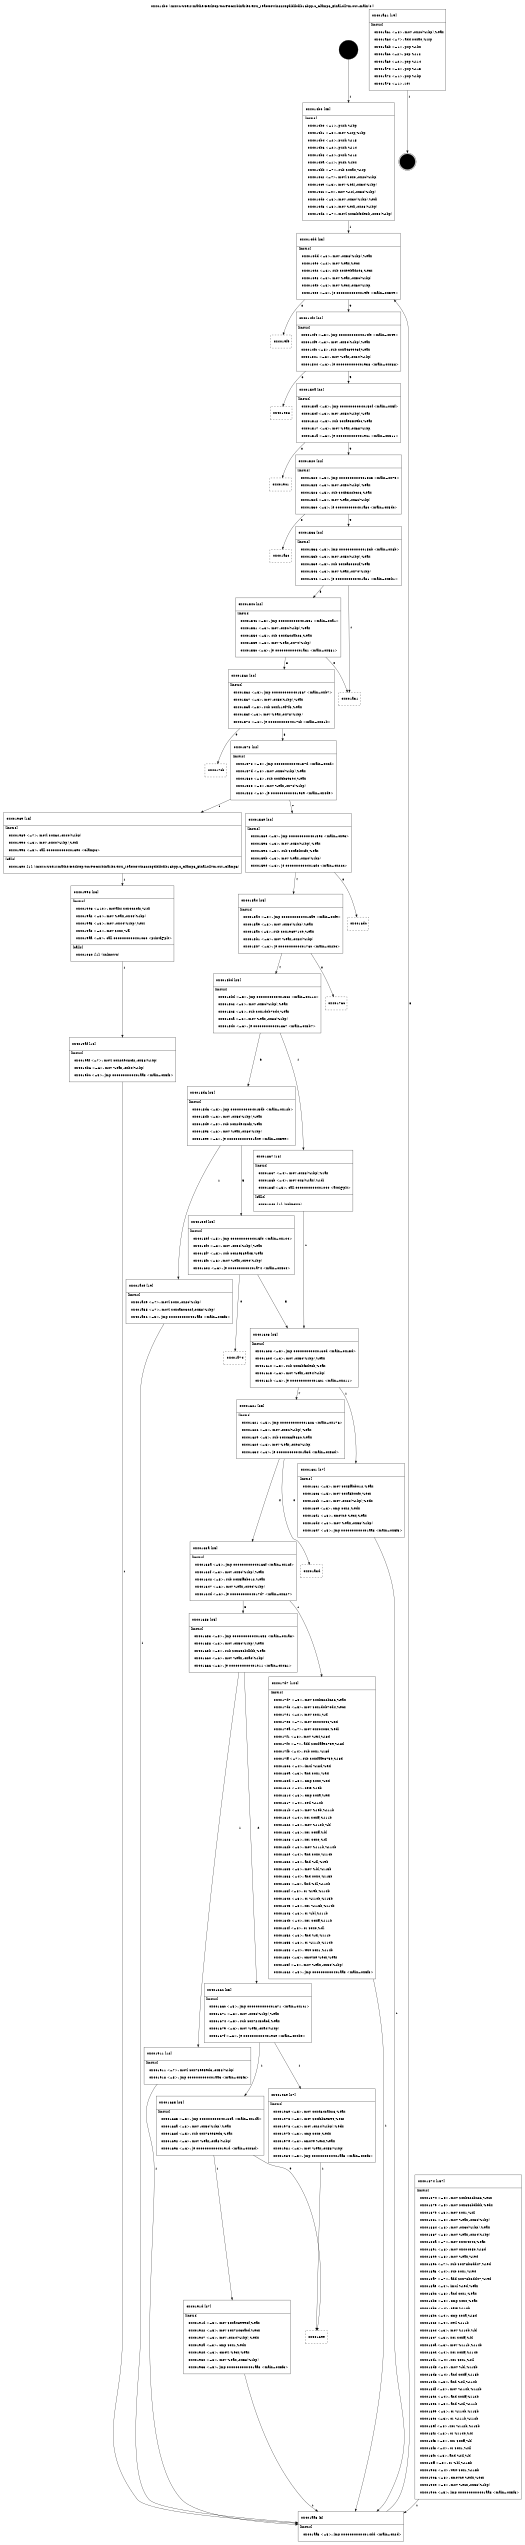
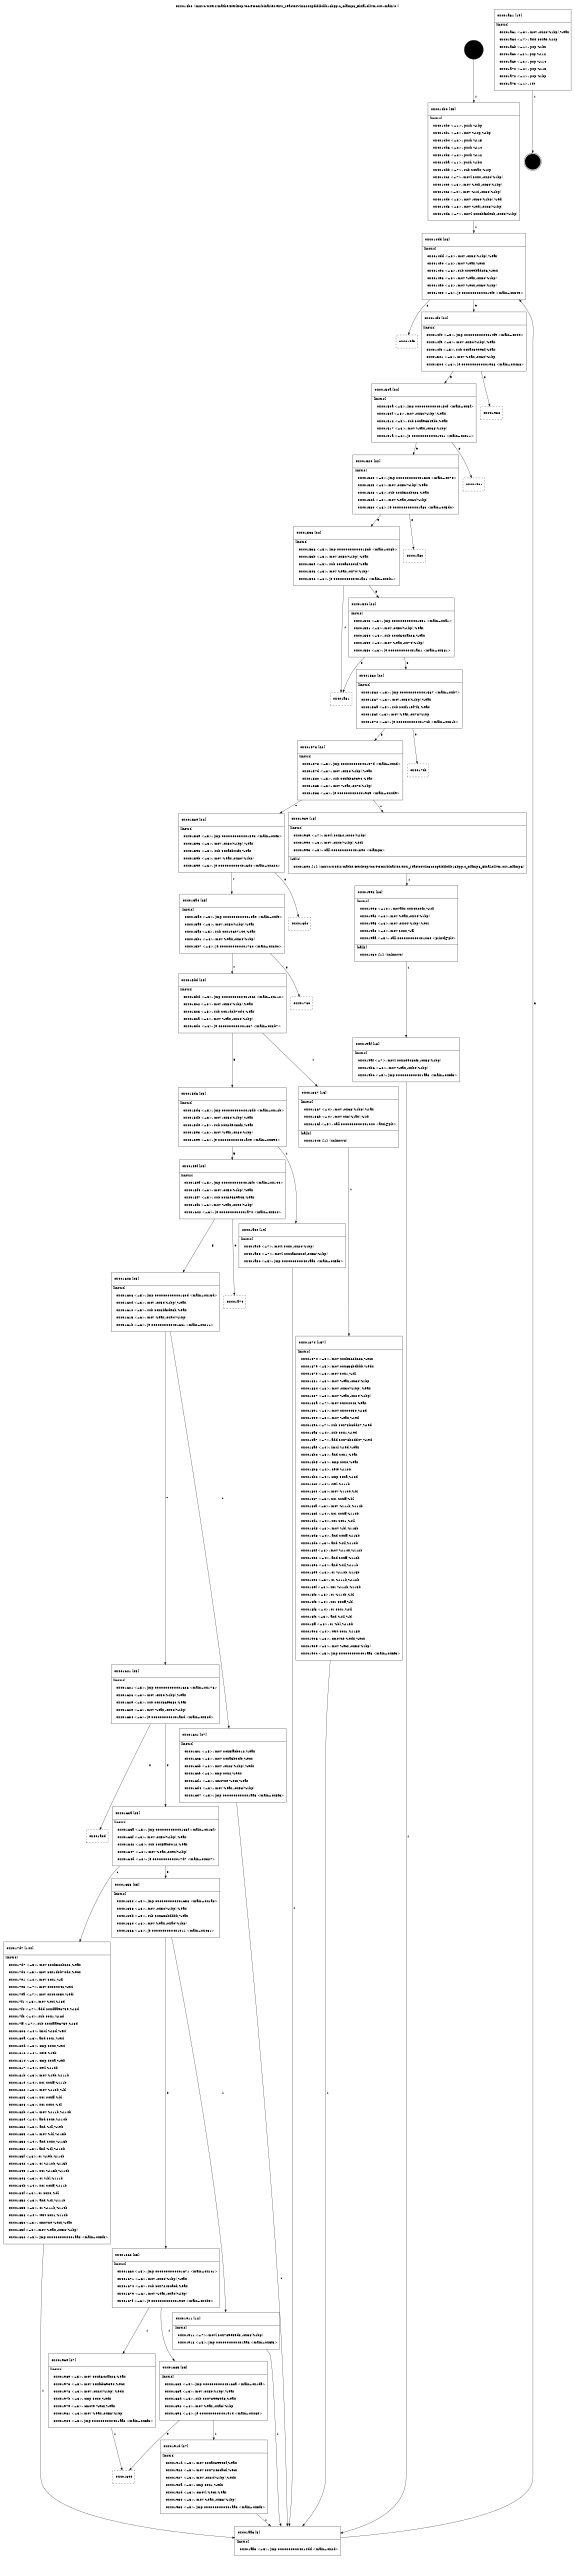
(304, 1268) -> (349, 1241)
